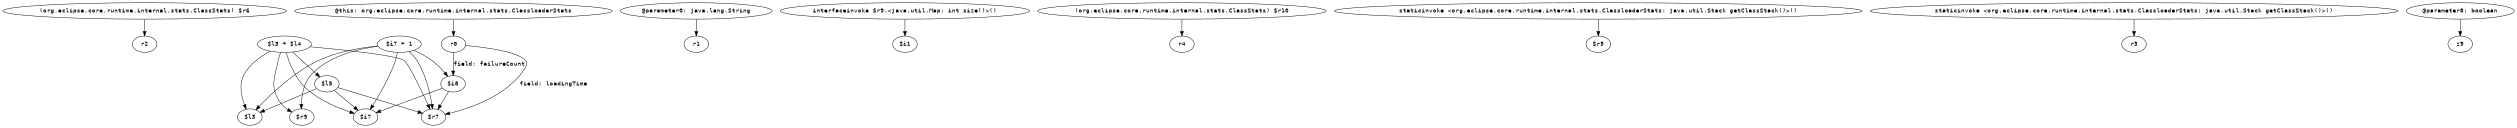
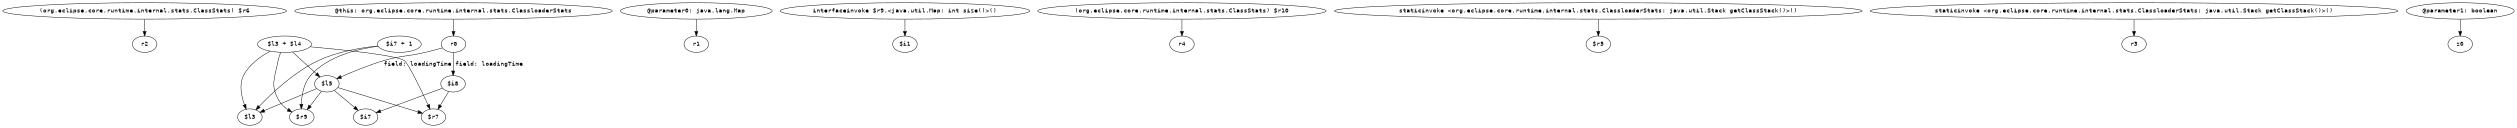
(696, 11) -> (696, 11)
(2460, 11) -> (2460, 11)
(2460, 44) -> (2460, 44)
(431, 60) -> none
(489, 64) -> (489, 64)
(424, 76) -> none
(519, 76) -> (388, 59)
(387, 80) -> none
(313, 94) -> none
none -> (316, 99)
